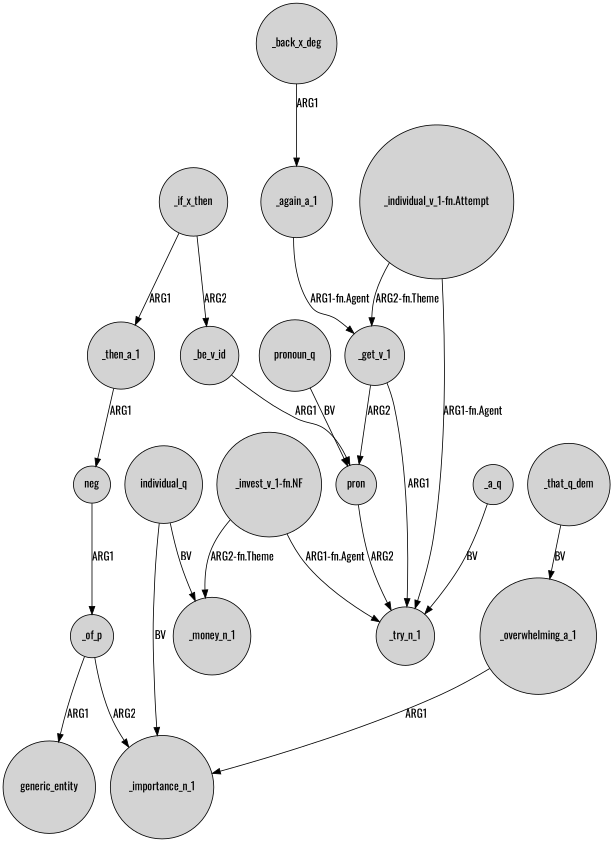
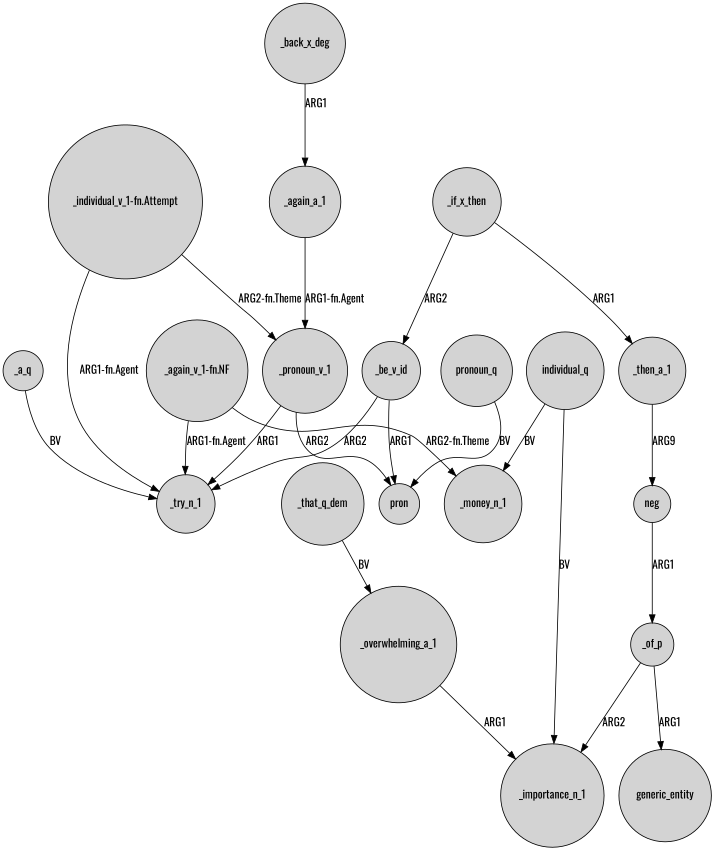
(375, 356) -> (305, 371)
(121, 412) -> (664, 442)
(269, 485) -> (197, 371)
(368, 555) -> (308, 456)
